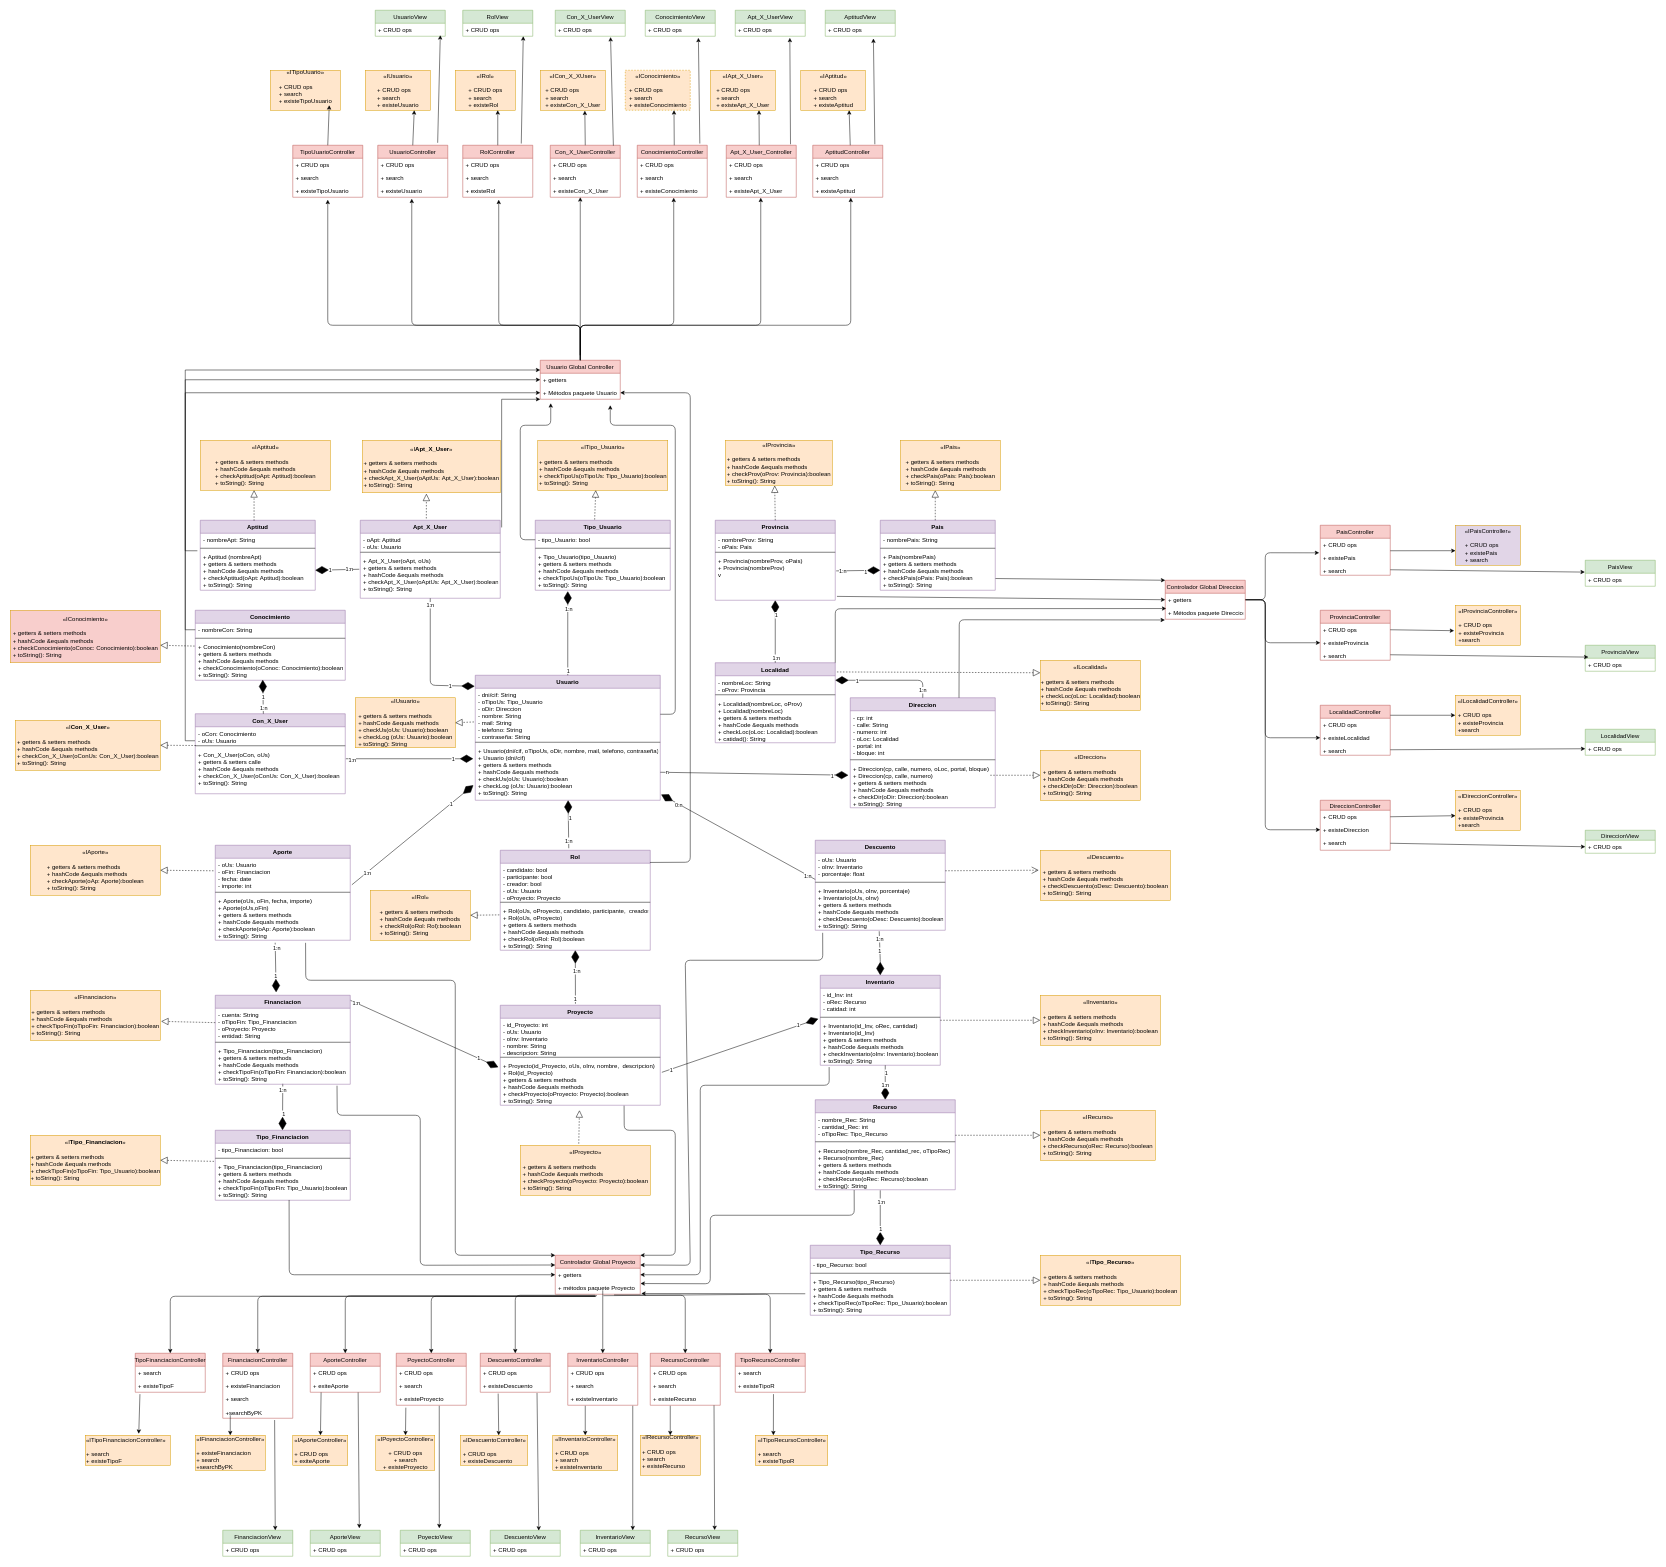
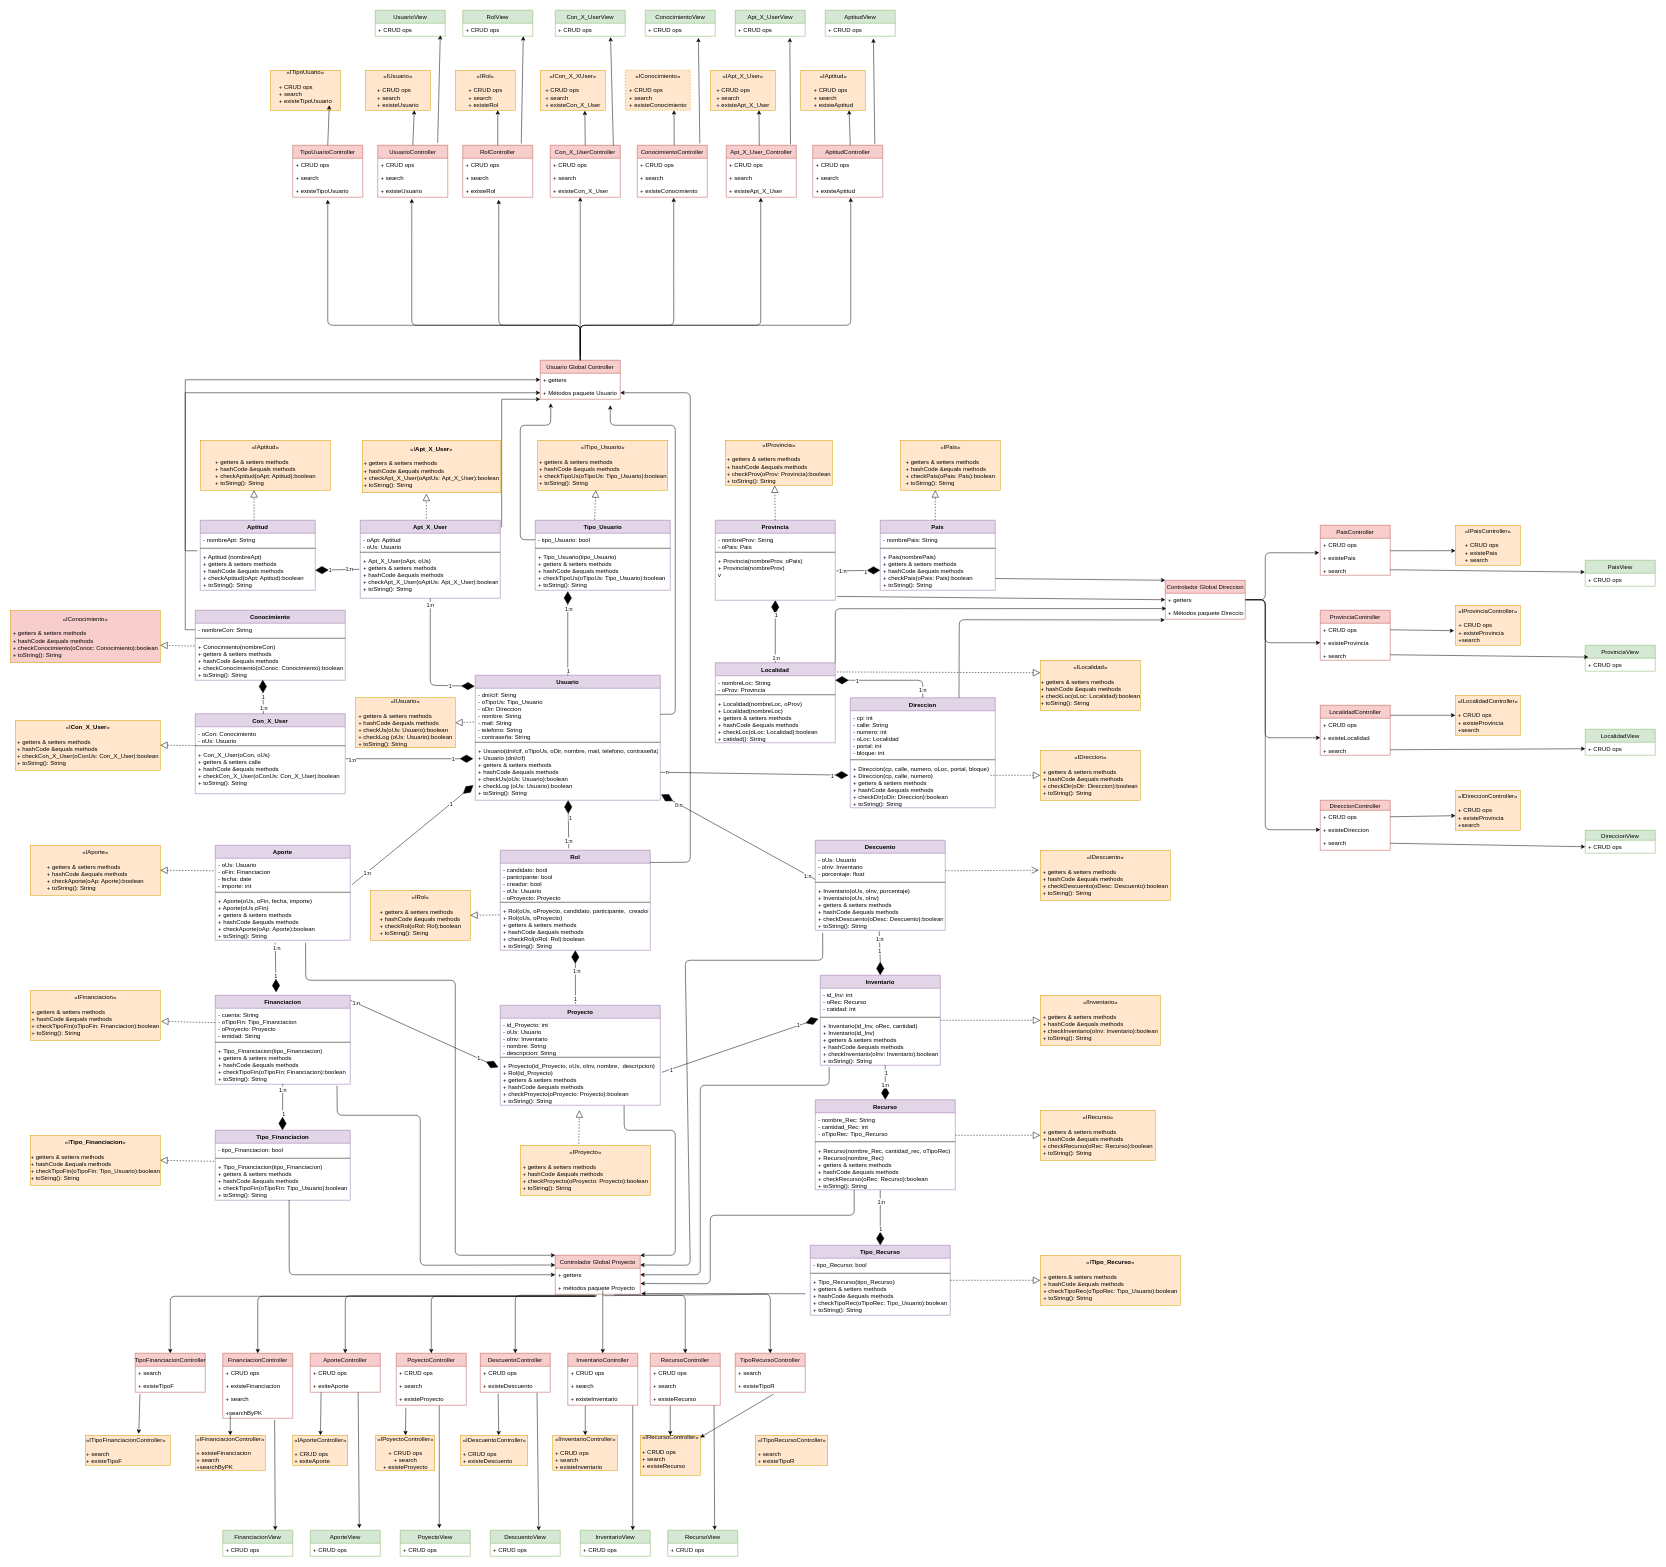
(536, 370) -> none
(1488, 545) -> (1488, 545)
(773, 1430) -> (704, 1435)
